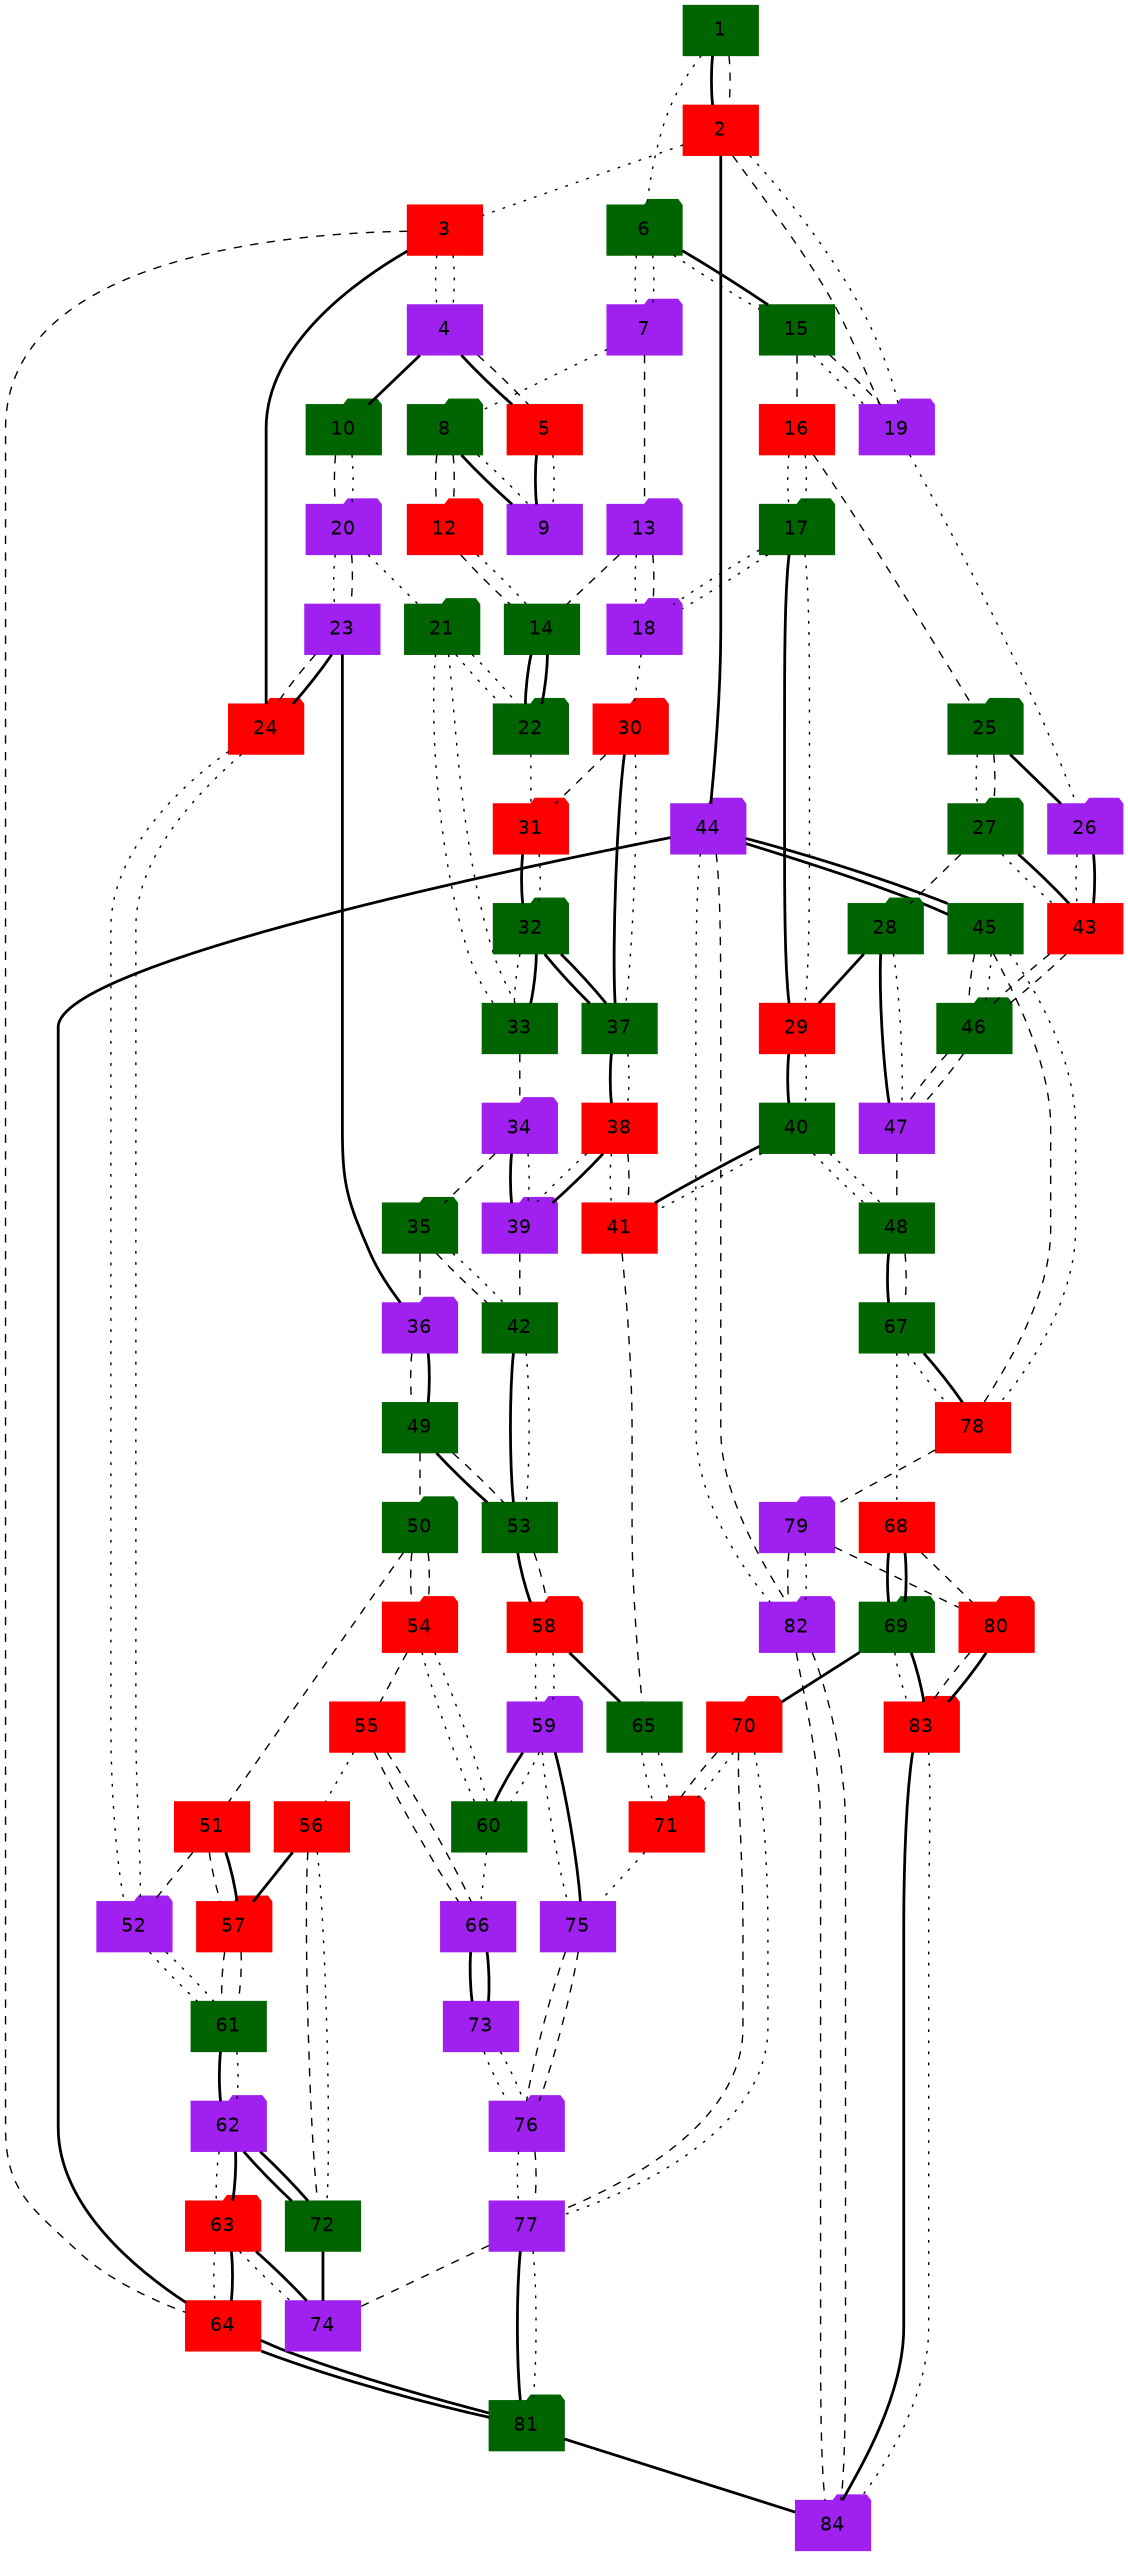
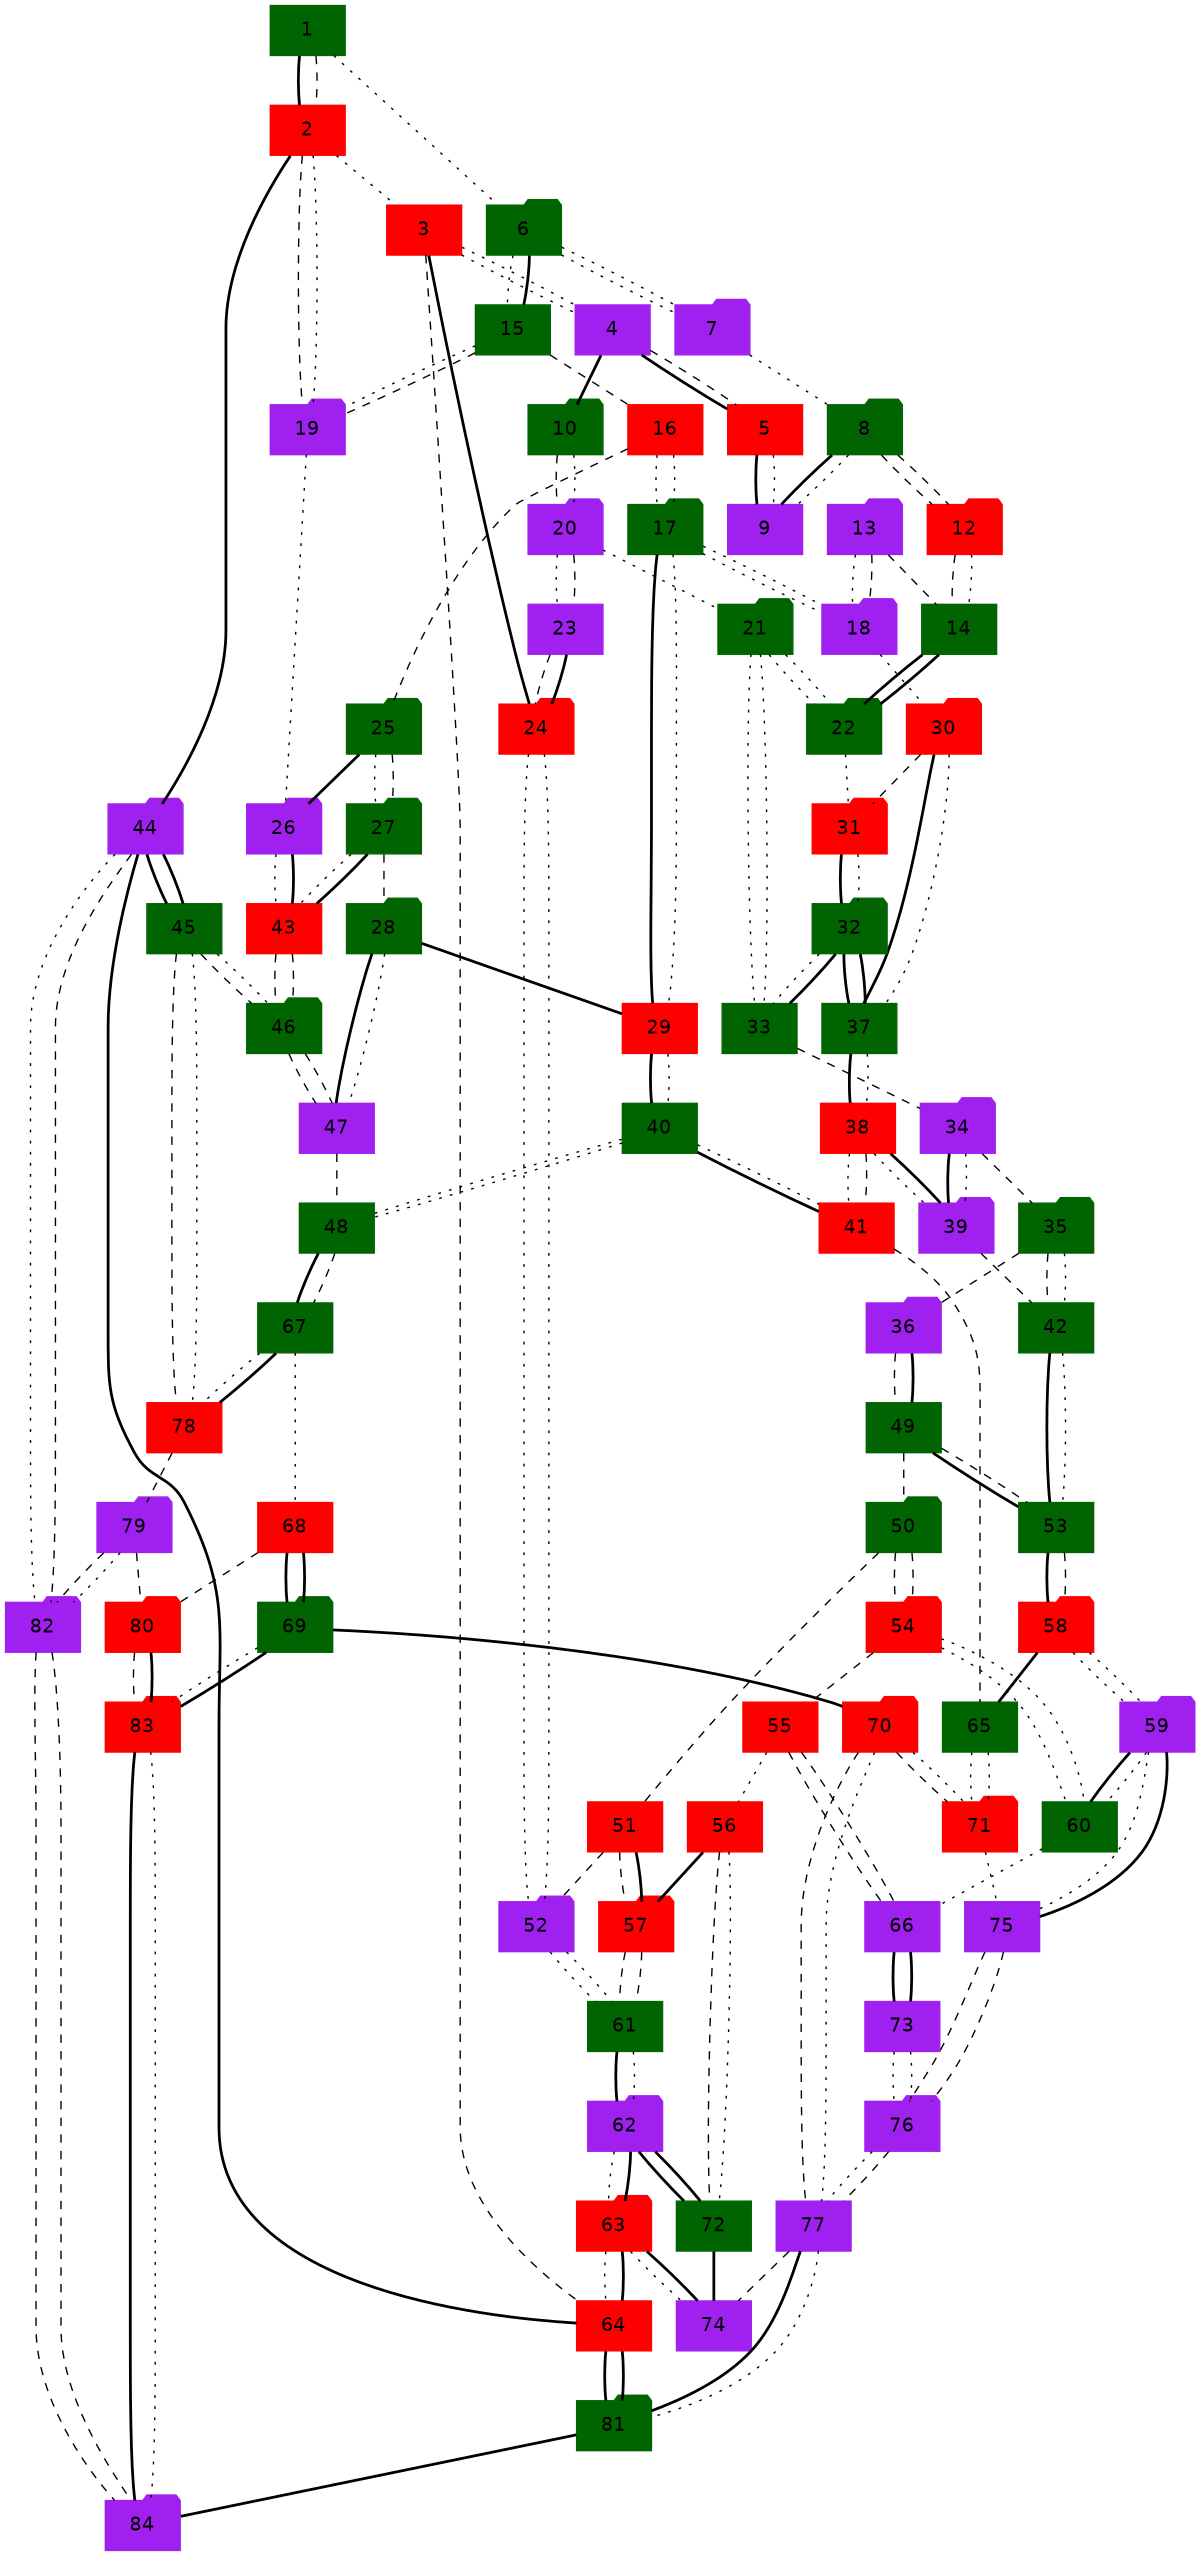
(645, 430) -> none
(342, 985) -> none
